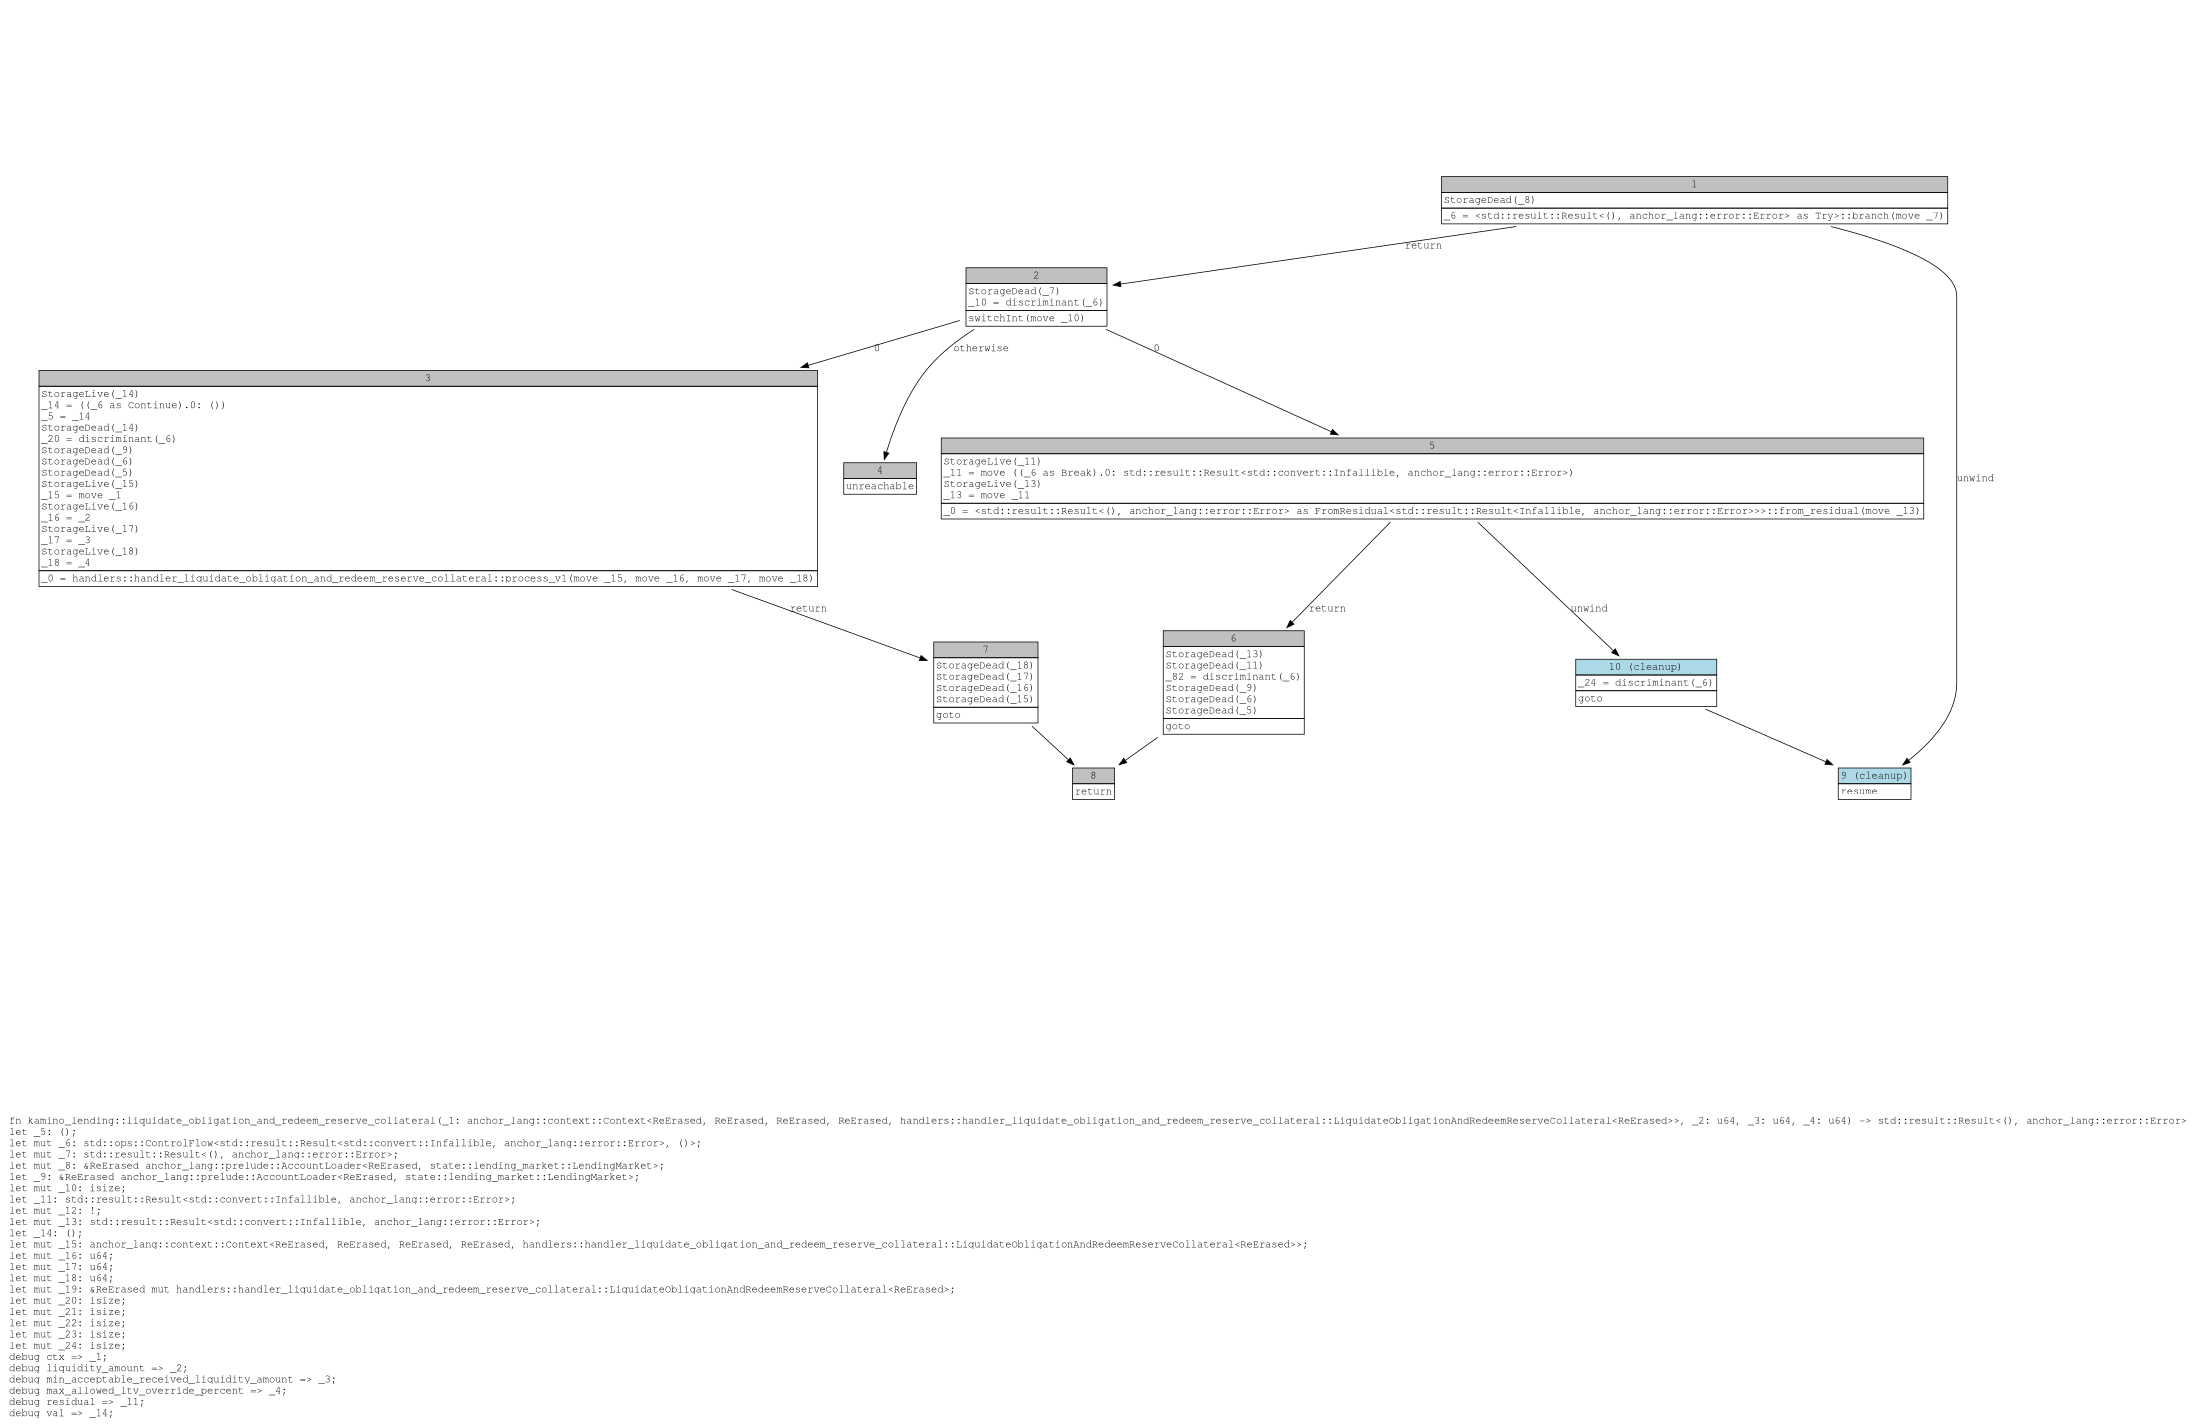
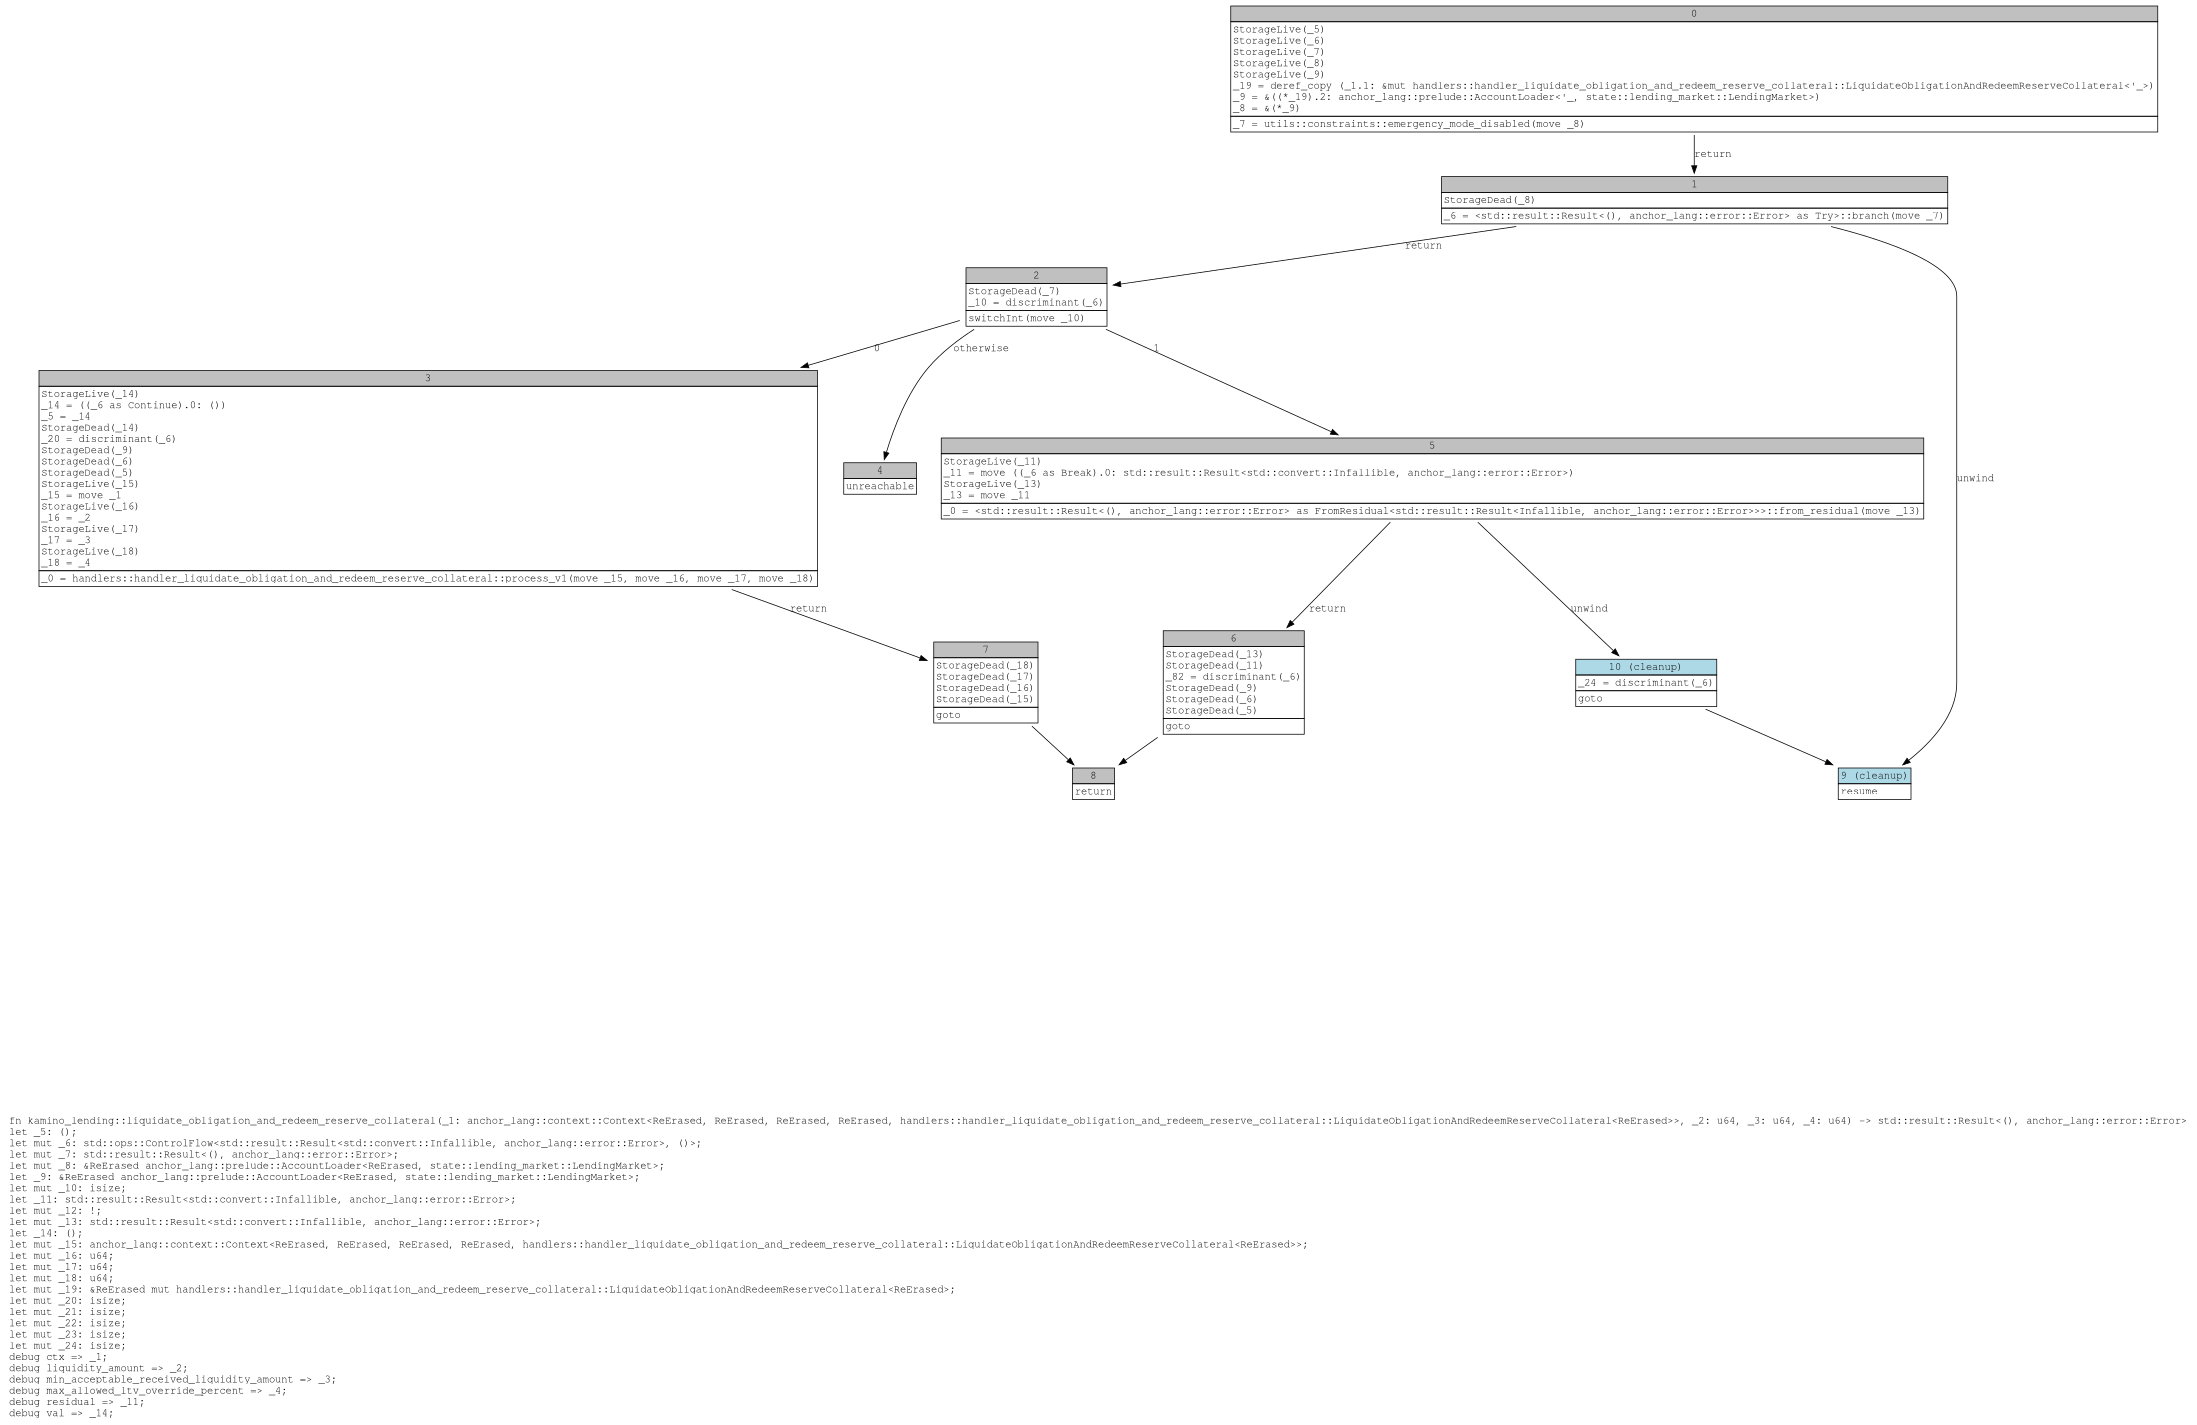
none -> (1694, 69)
(1157, 348) -> (1157, 348)
